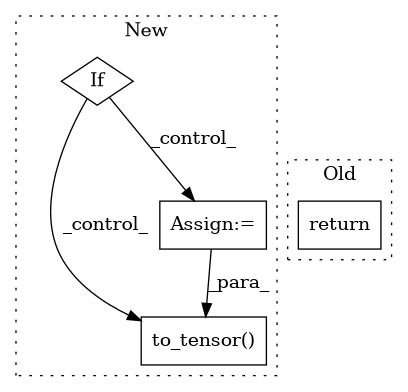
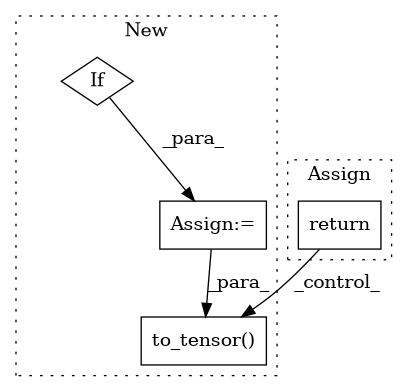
(193, 139) -> (193, 139)
(340, 175) -> (340, 175)
(51, 220) -> (288, 281)
